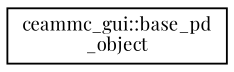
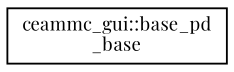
(117, 36) -> (117, 36)
